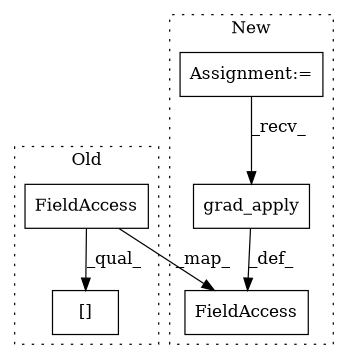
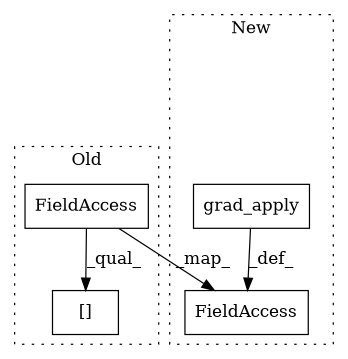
(251, 74) -> none
